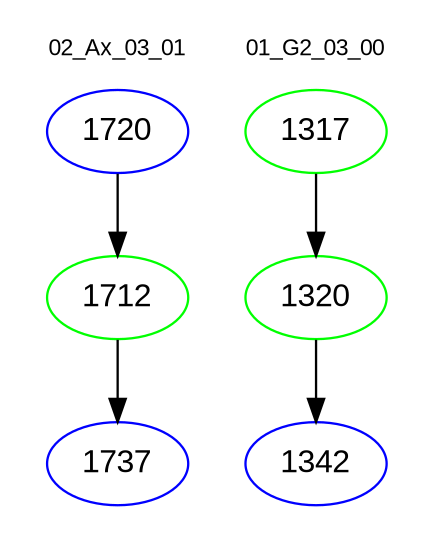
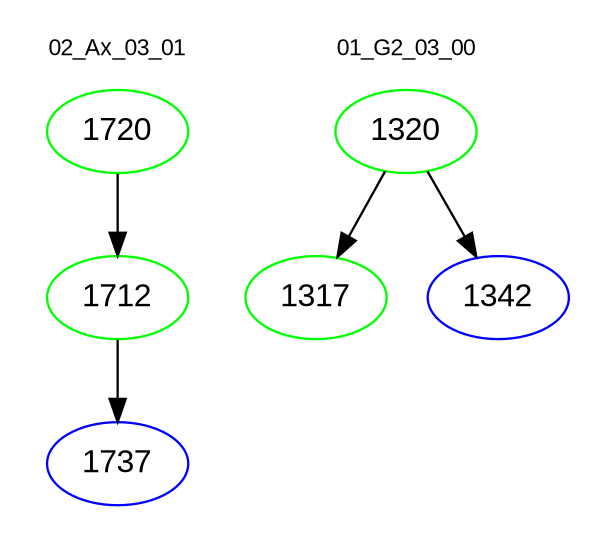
(118, 131) -> (118, 131)
(316, 203) -> (367, 204)
